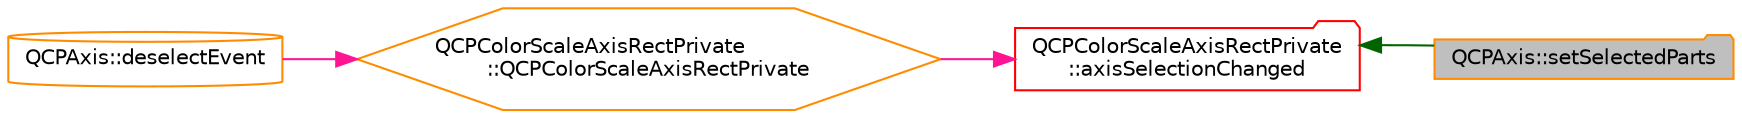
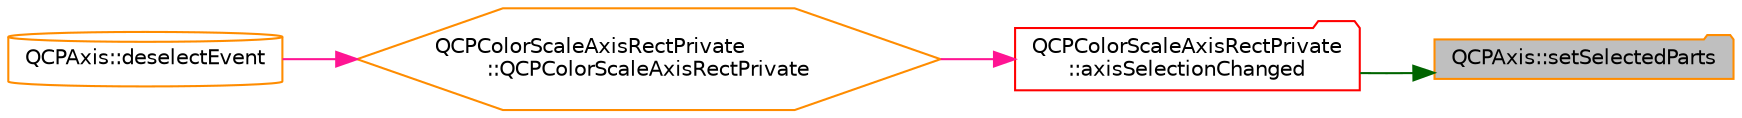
(1408, 45) -> (1387, 73)
